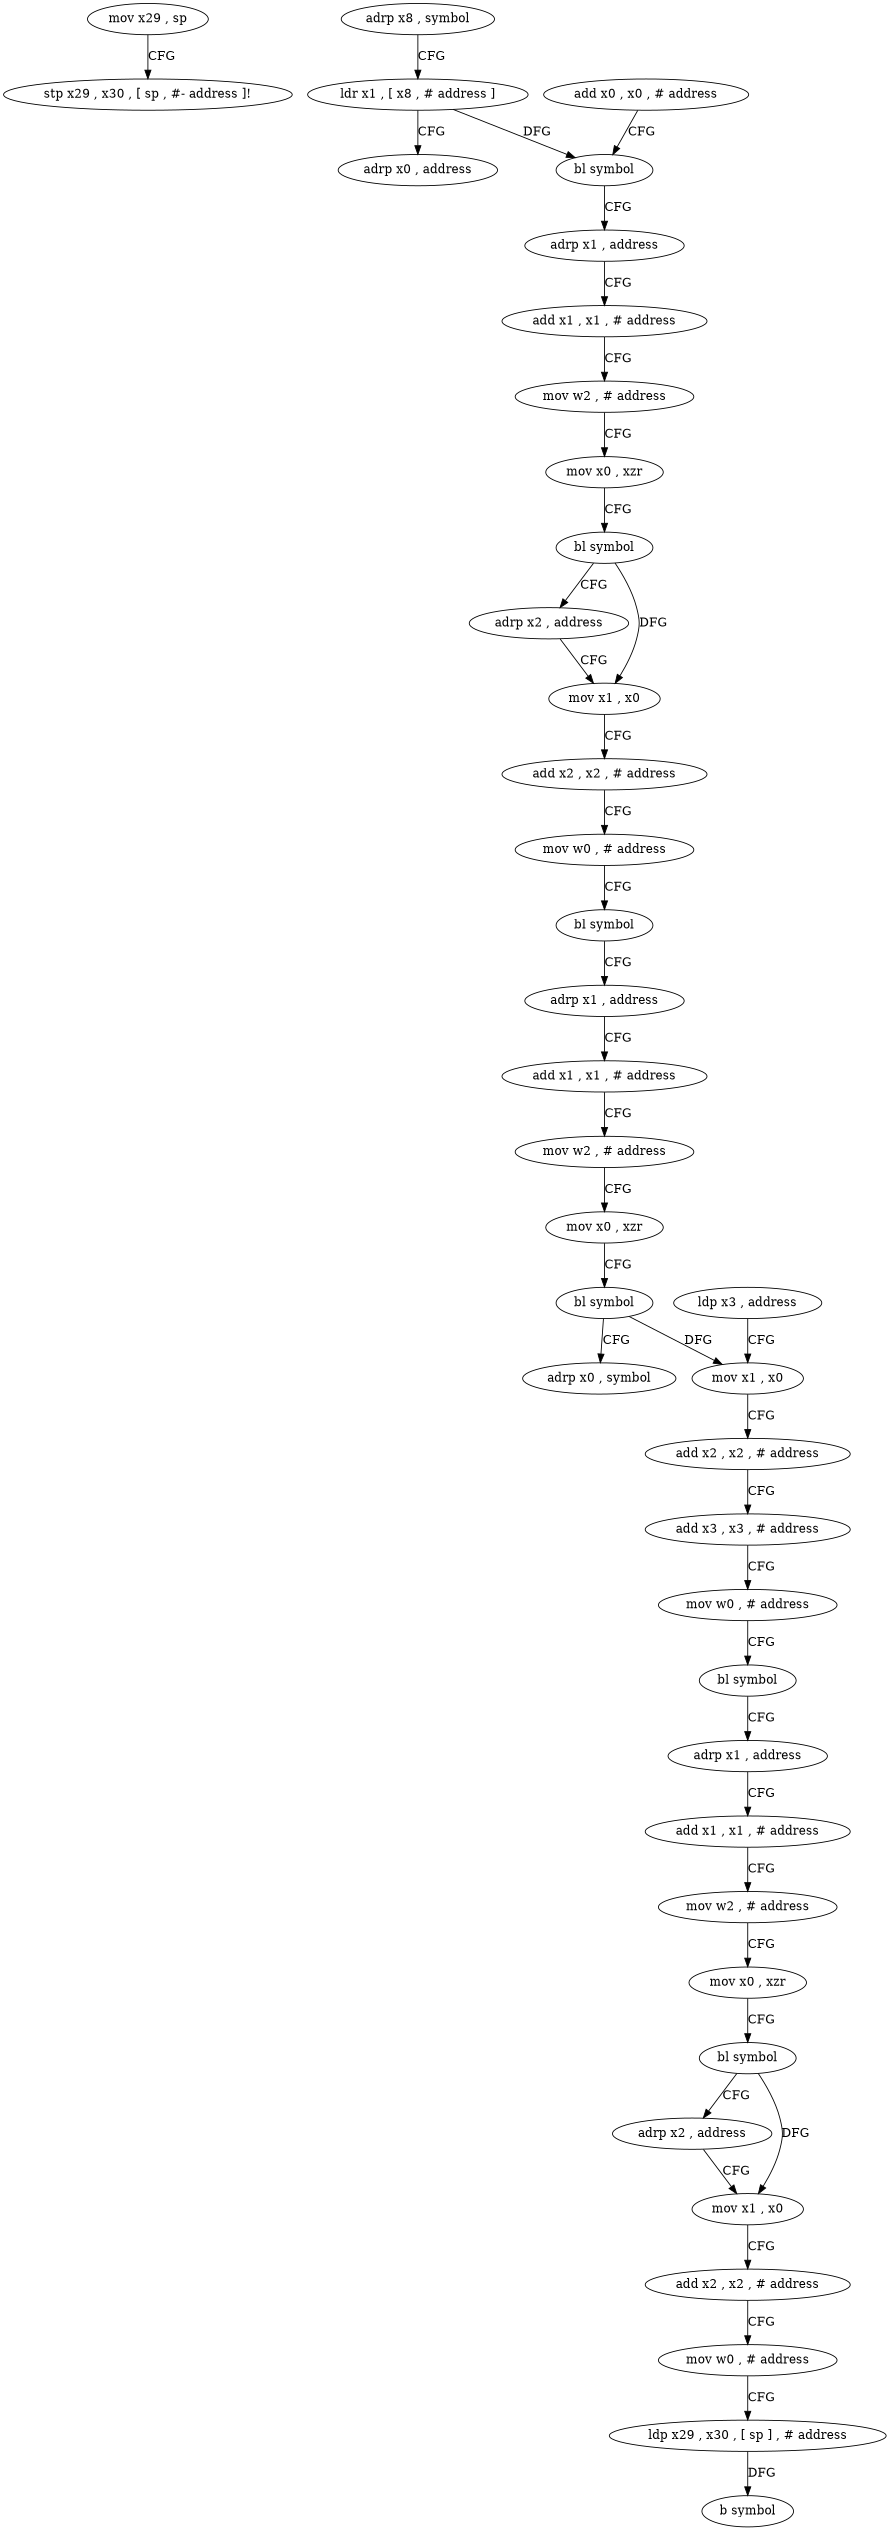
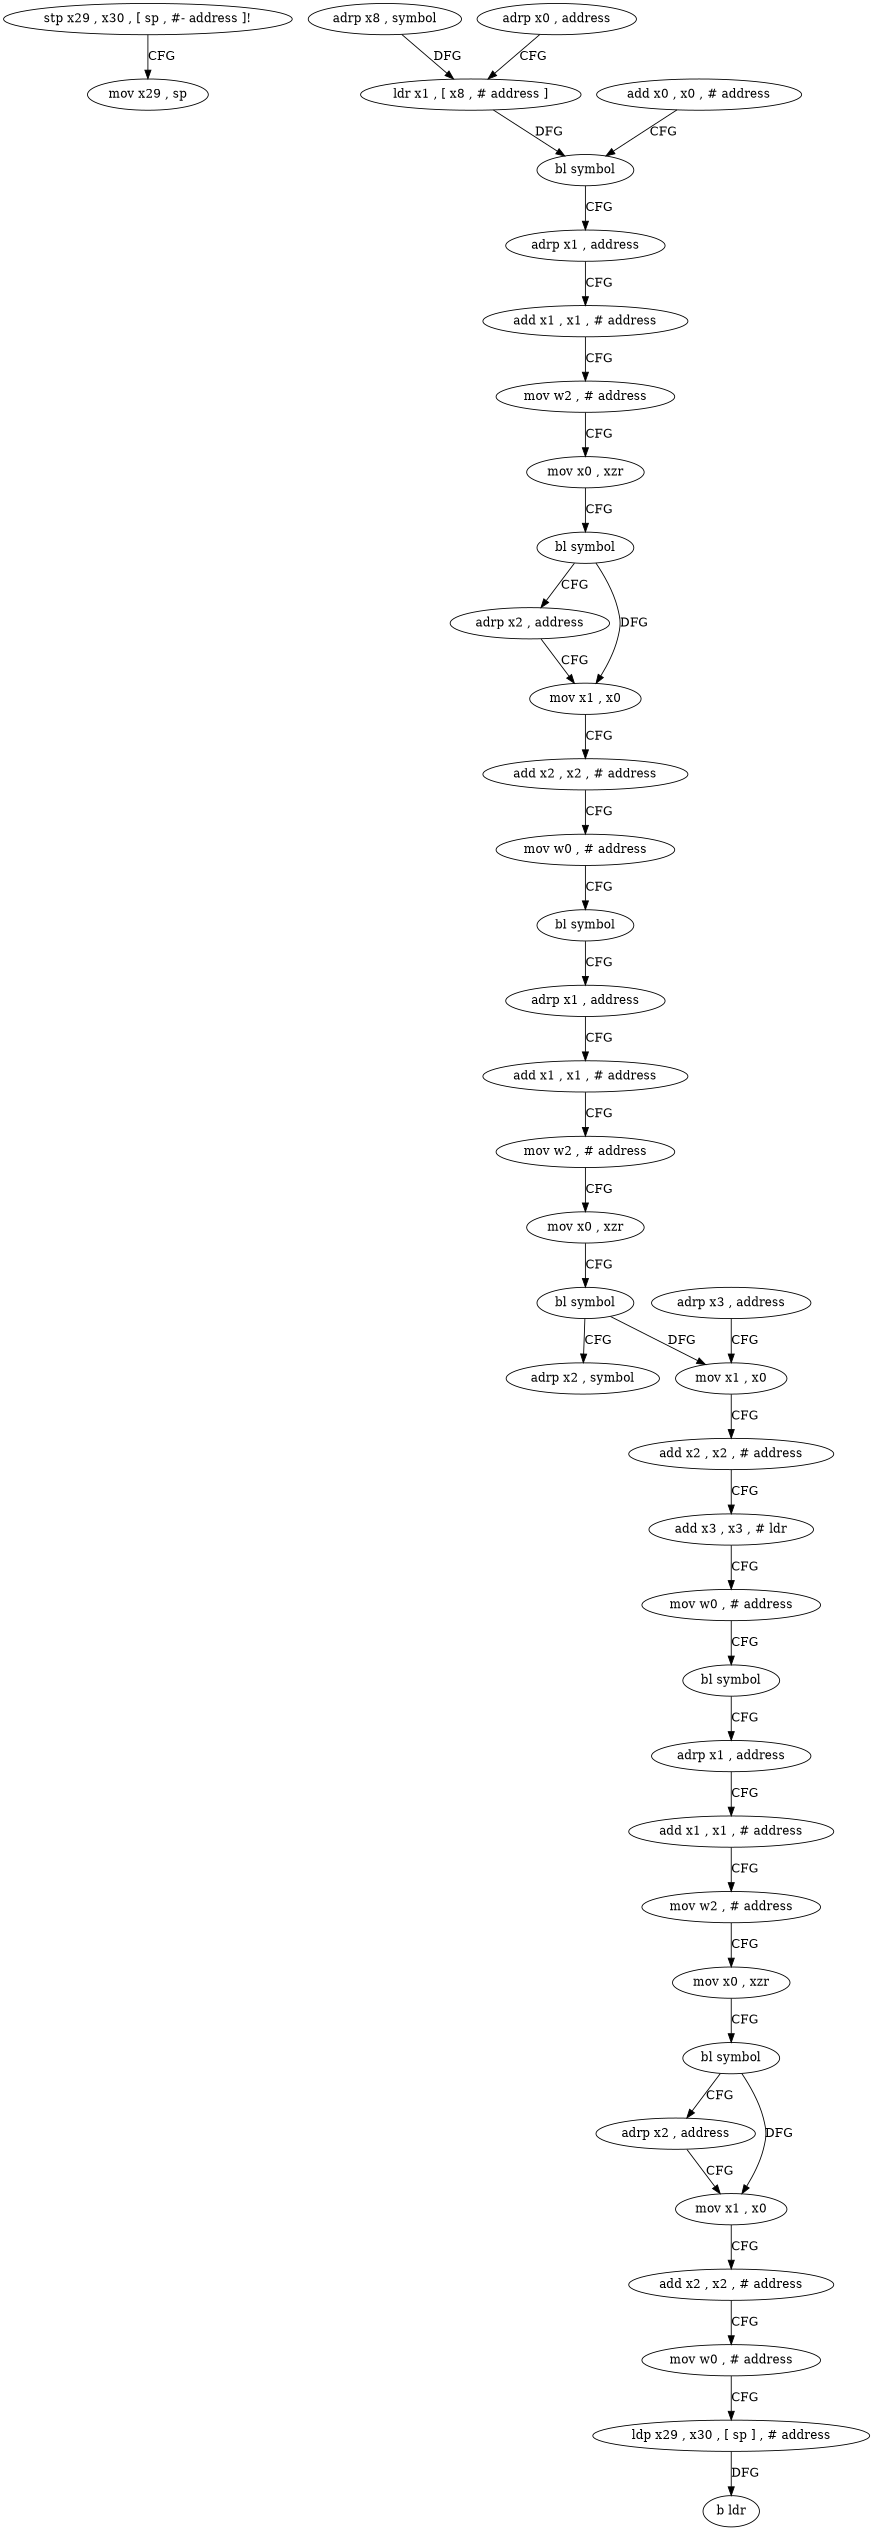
(148, 53) -> (148, 53)
(432, 57) -> (448, 57)
(418, 128) -> (517, 54)
(748, 1303) -> (731, 1303)
(599, 1378) -> (583, 1378)
(748, 1530) -> (731, 1530)
(748, 2511) -> (731, 2511)
